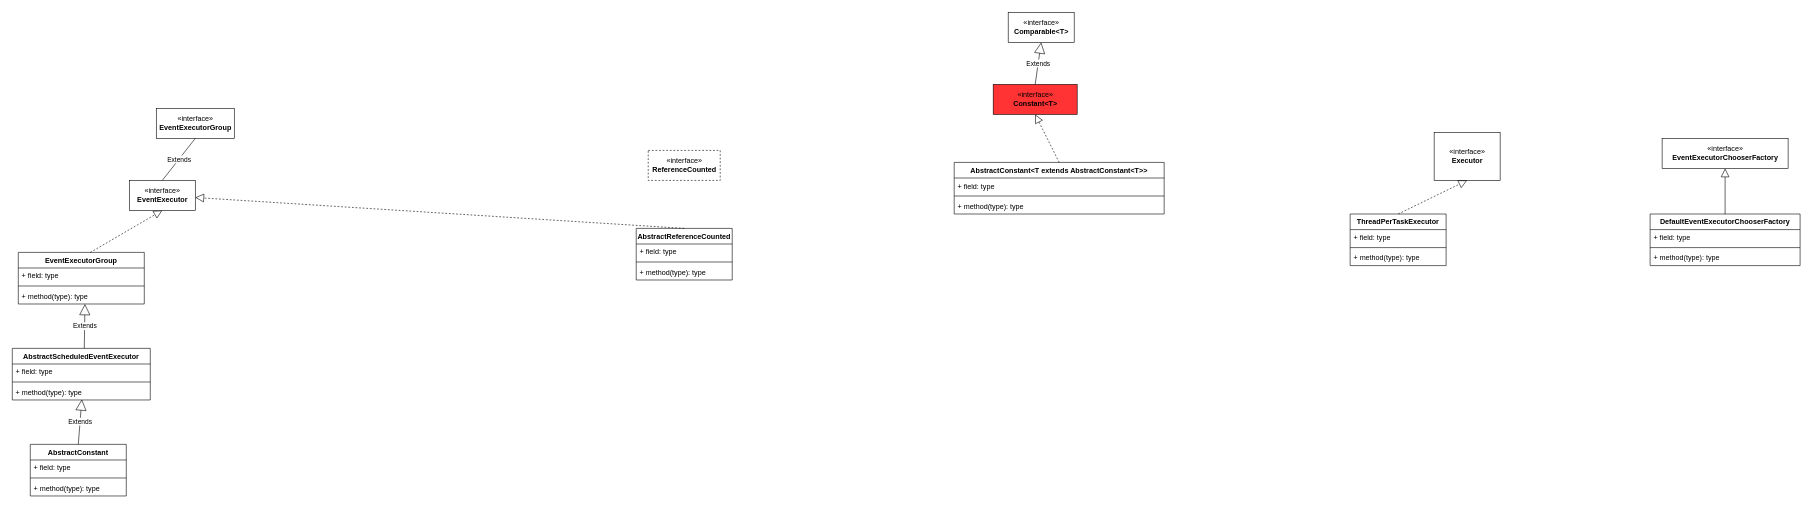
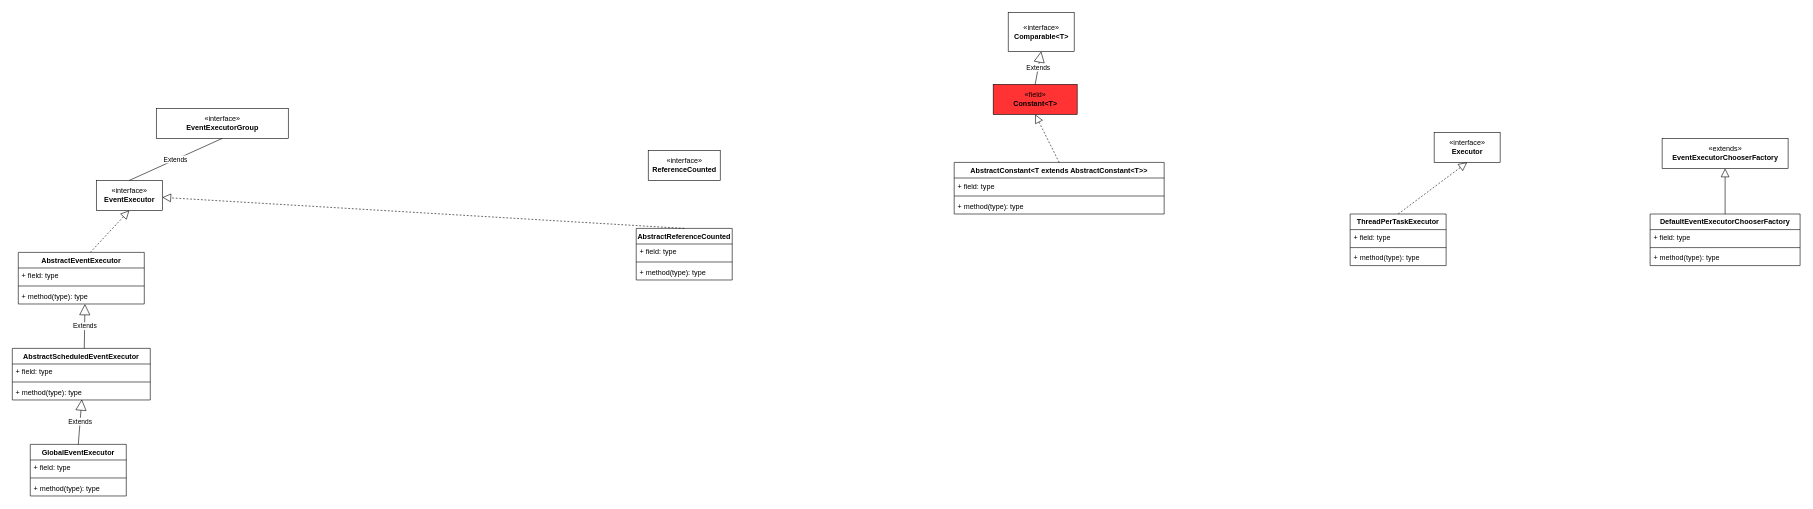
(1041, 27) -> (1041, 32)
(1036, 99) -> (1036, 99)
(195, 123) -> (222, 123)
(1726, 153) -> (1726, 153)
(1467, 156) -> (1467, 147)
(684, 165) -> (684, 165)
(162, 195) -> (129, 195)
(81, 260) -> (81, 260)
(78, 452) -> (78, 452)
